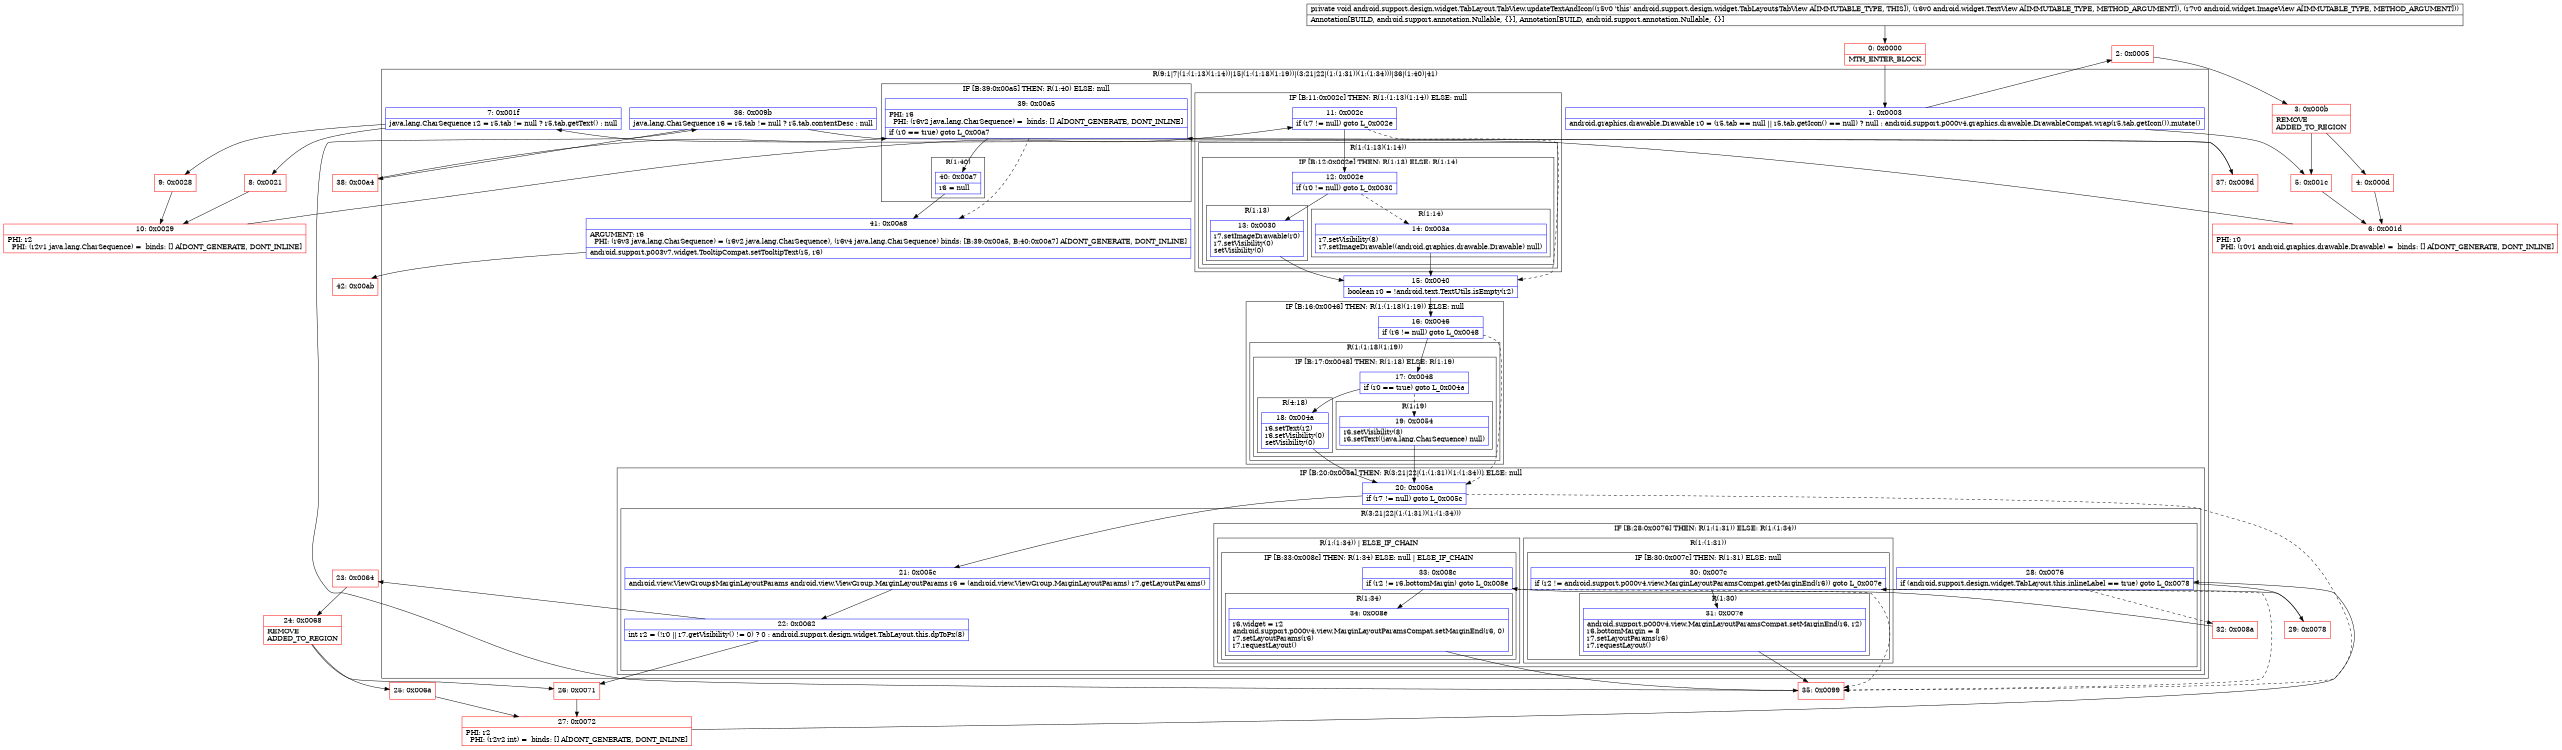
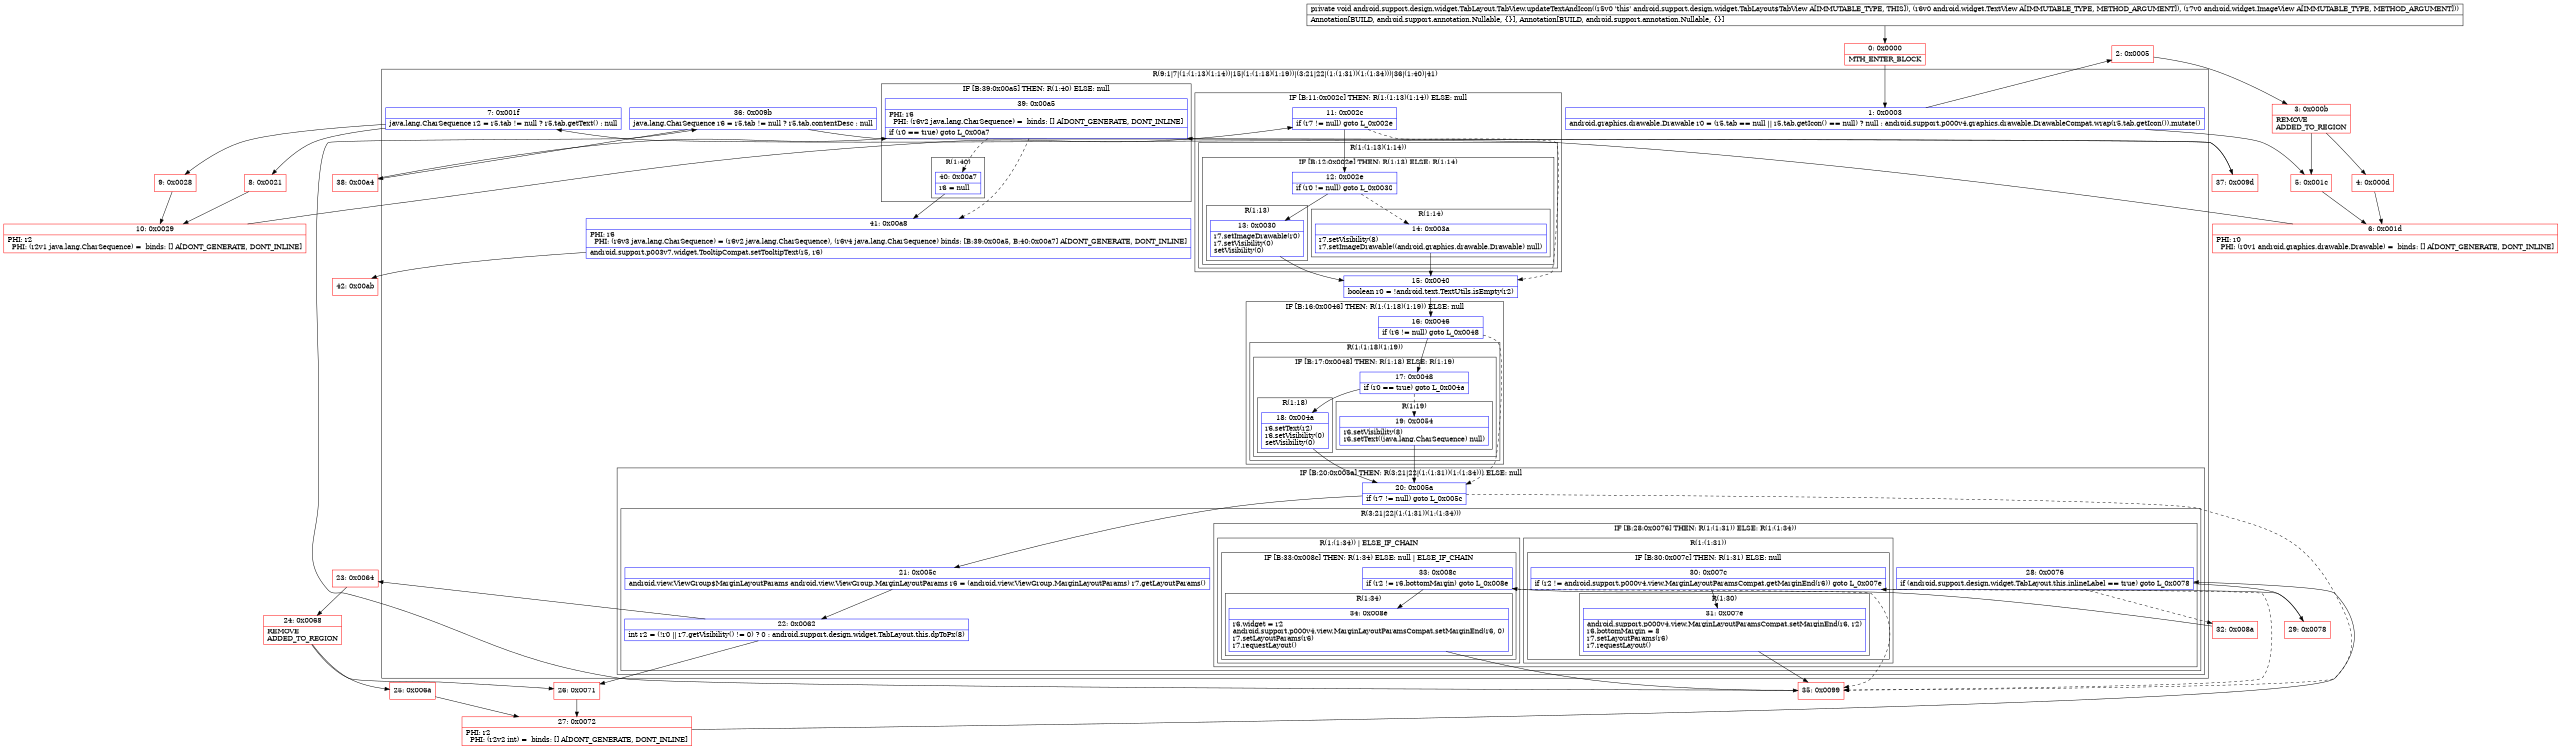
(974, 152) -> (974, 152)
(618, 235) -> (603, 235)
(1295, 403) -> (1295, 403)
